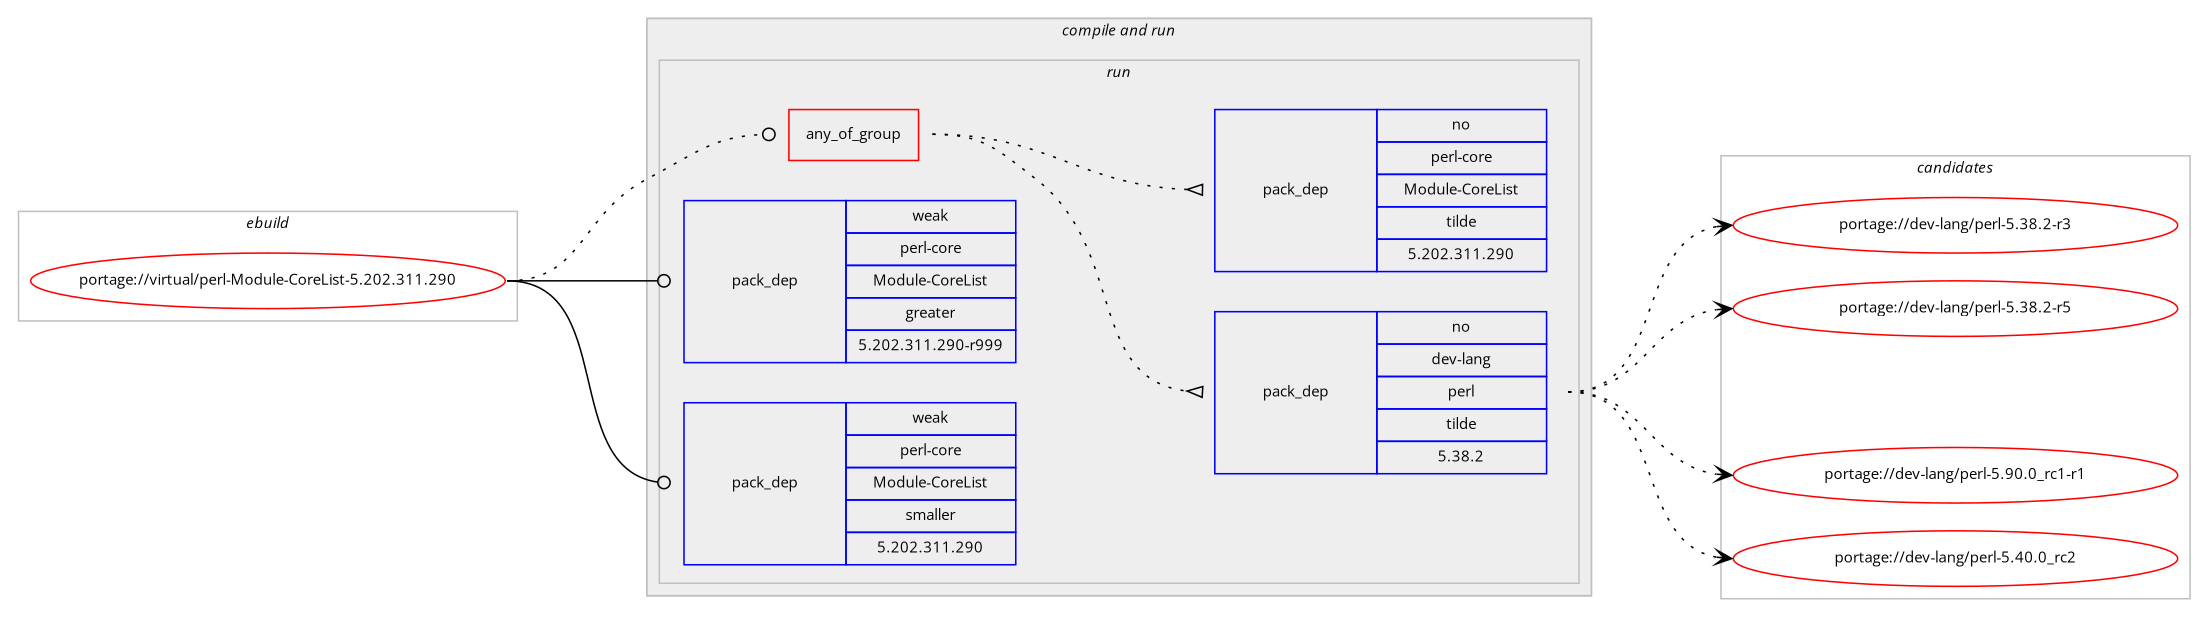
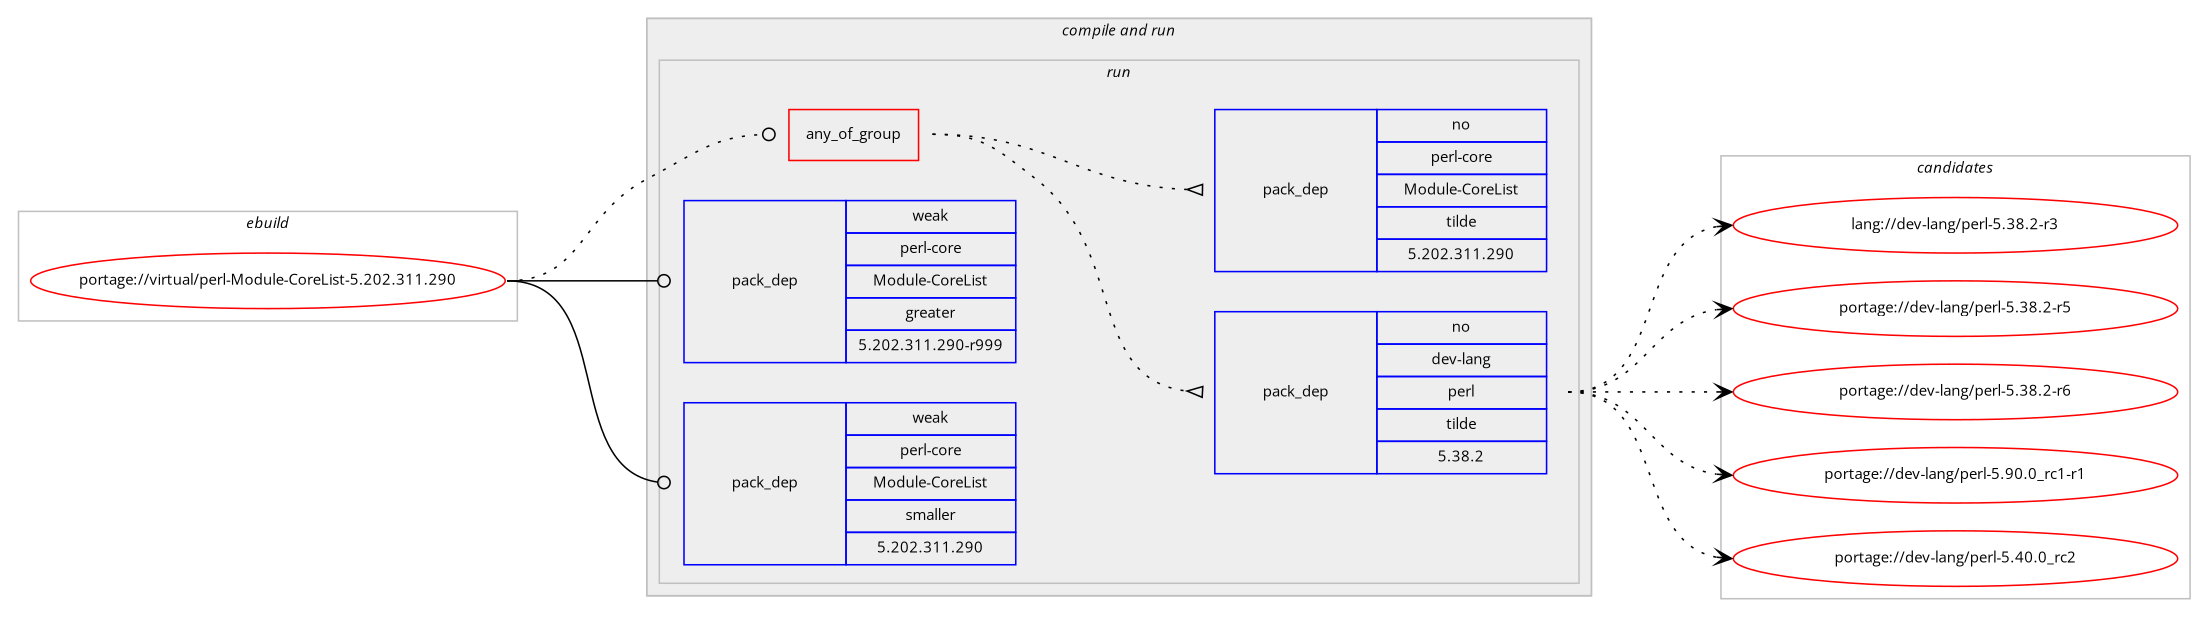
(1956, 225) -> (1956, 225)
none -> (1956, 392)
